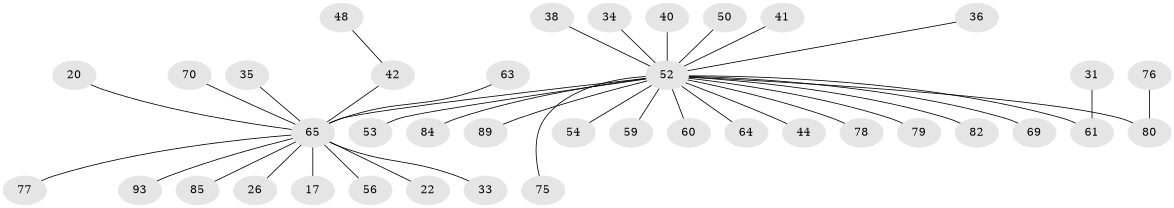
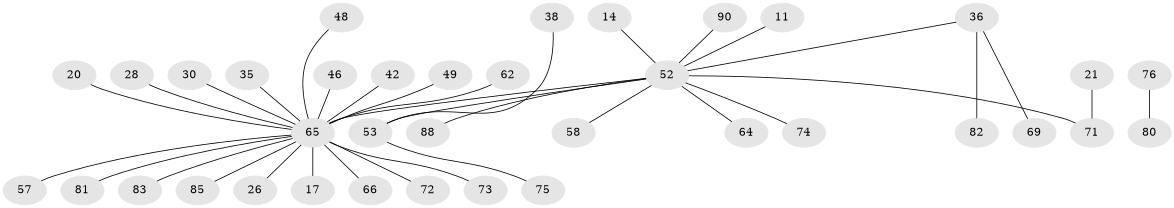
(610, 18) -> (610, 18)
(667, 18) -> none
(725, 18) -> (725, 18)
(782, 18) -> (782, 18)
(367, 46) -> (304, 71)
(610, 46) -> (505, 110)
none -> (132, 75)
(190, 75) -> (190, 75)
none -> (335, 75)
none -> (450, 75)
(508, 75) -> (508, 75)
(1092, 75) -> (1092, 75)
(826, 92) -> (977, 75)
(571, 96) -> (457, 162)
(905, 96) -> (1006, 75)
(1012, 101) -> none
(428, 133) -> (428, 133)
(486, 133) -> none
(574, 133) -> (574, 133)
(631, 133) -> none
(689, 133) -> none
(804, 133) -> (804, 133)
(862, 133) -> none
(919, 133) -> none
(1092, 133) -> (1092, 133)
(25, 190) -> (25, 190)
none -> (82, 190)
(140, 190) -> (140, 190)
(370, 190) -> (370, 190)
(428, 190) -> (428, 190)
(486, 190) -> (486, 190)
